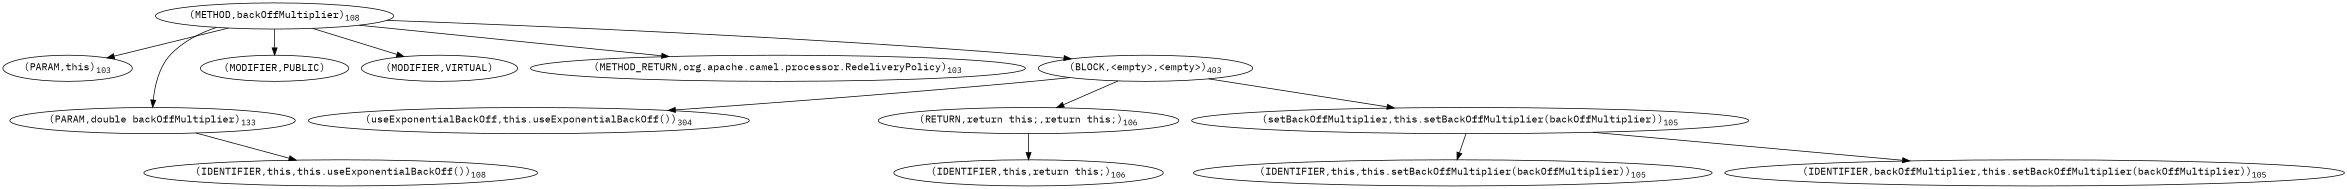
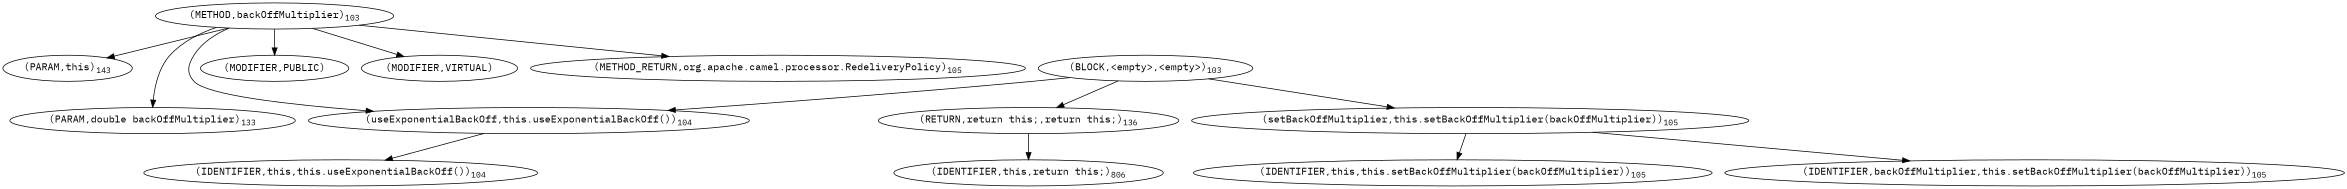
(353, 15) -> (353, 15)
(726, 35) -> (242, 97)
(104, 67) -> (104, 67)
(955, 67) -> (955, 67)
(1215, 67) -> (1215, 67)
(685, 119) -> (685, 119)
(1131, 119) -> (1131, 119)
(243, 146) -> (438, 146)
(479, 172) -> (479, 172)
(1119, 172) -> (1119, 172)
